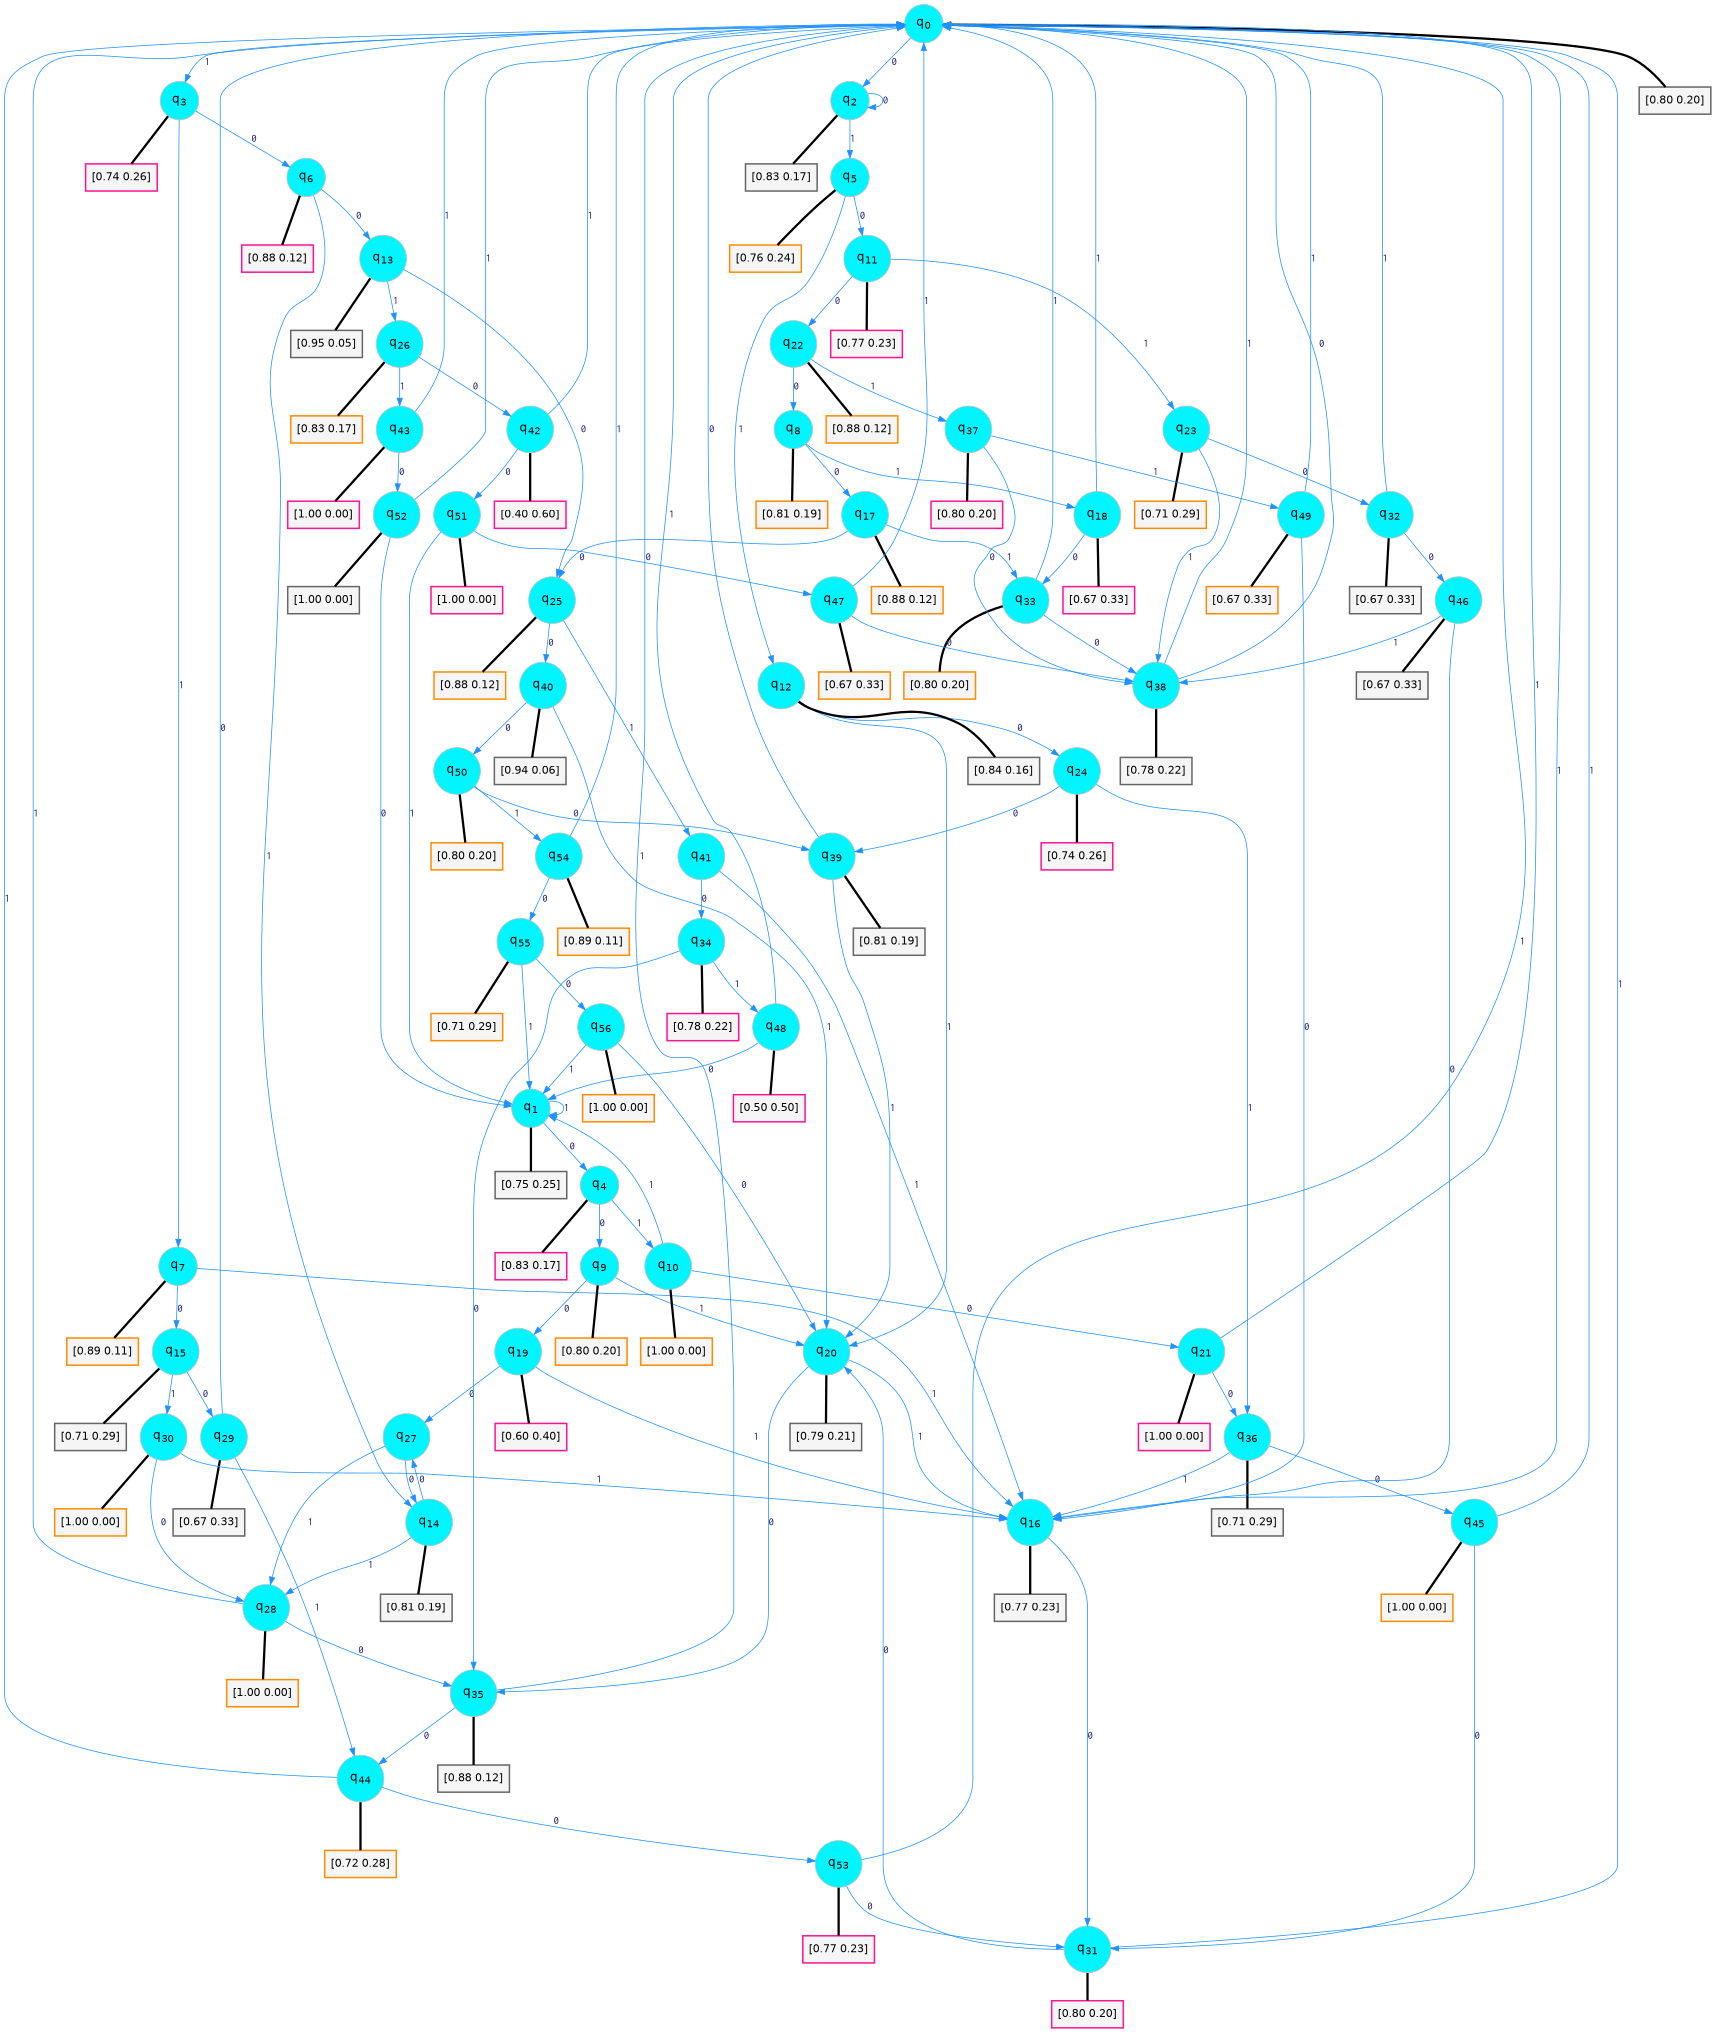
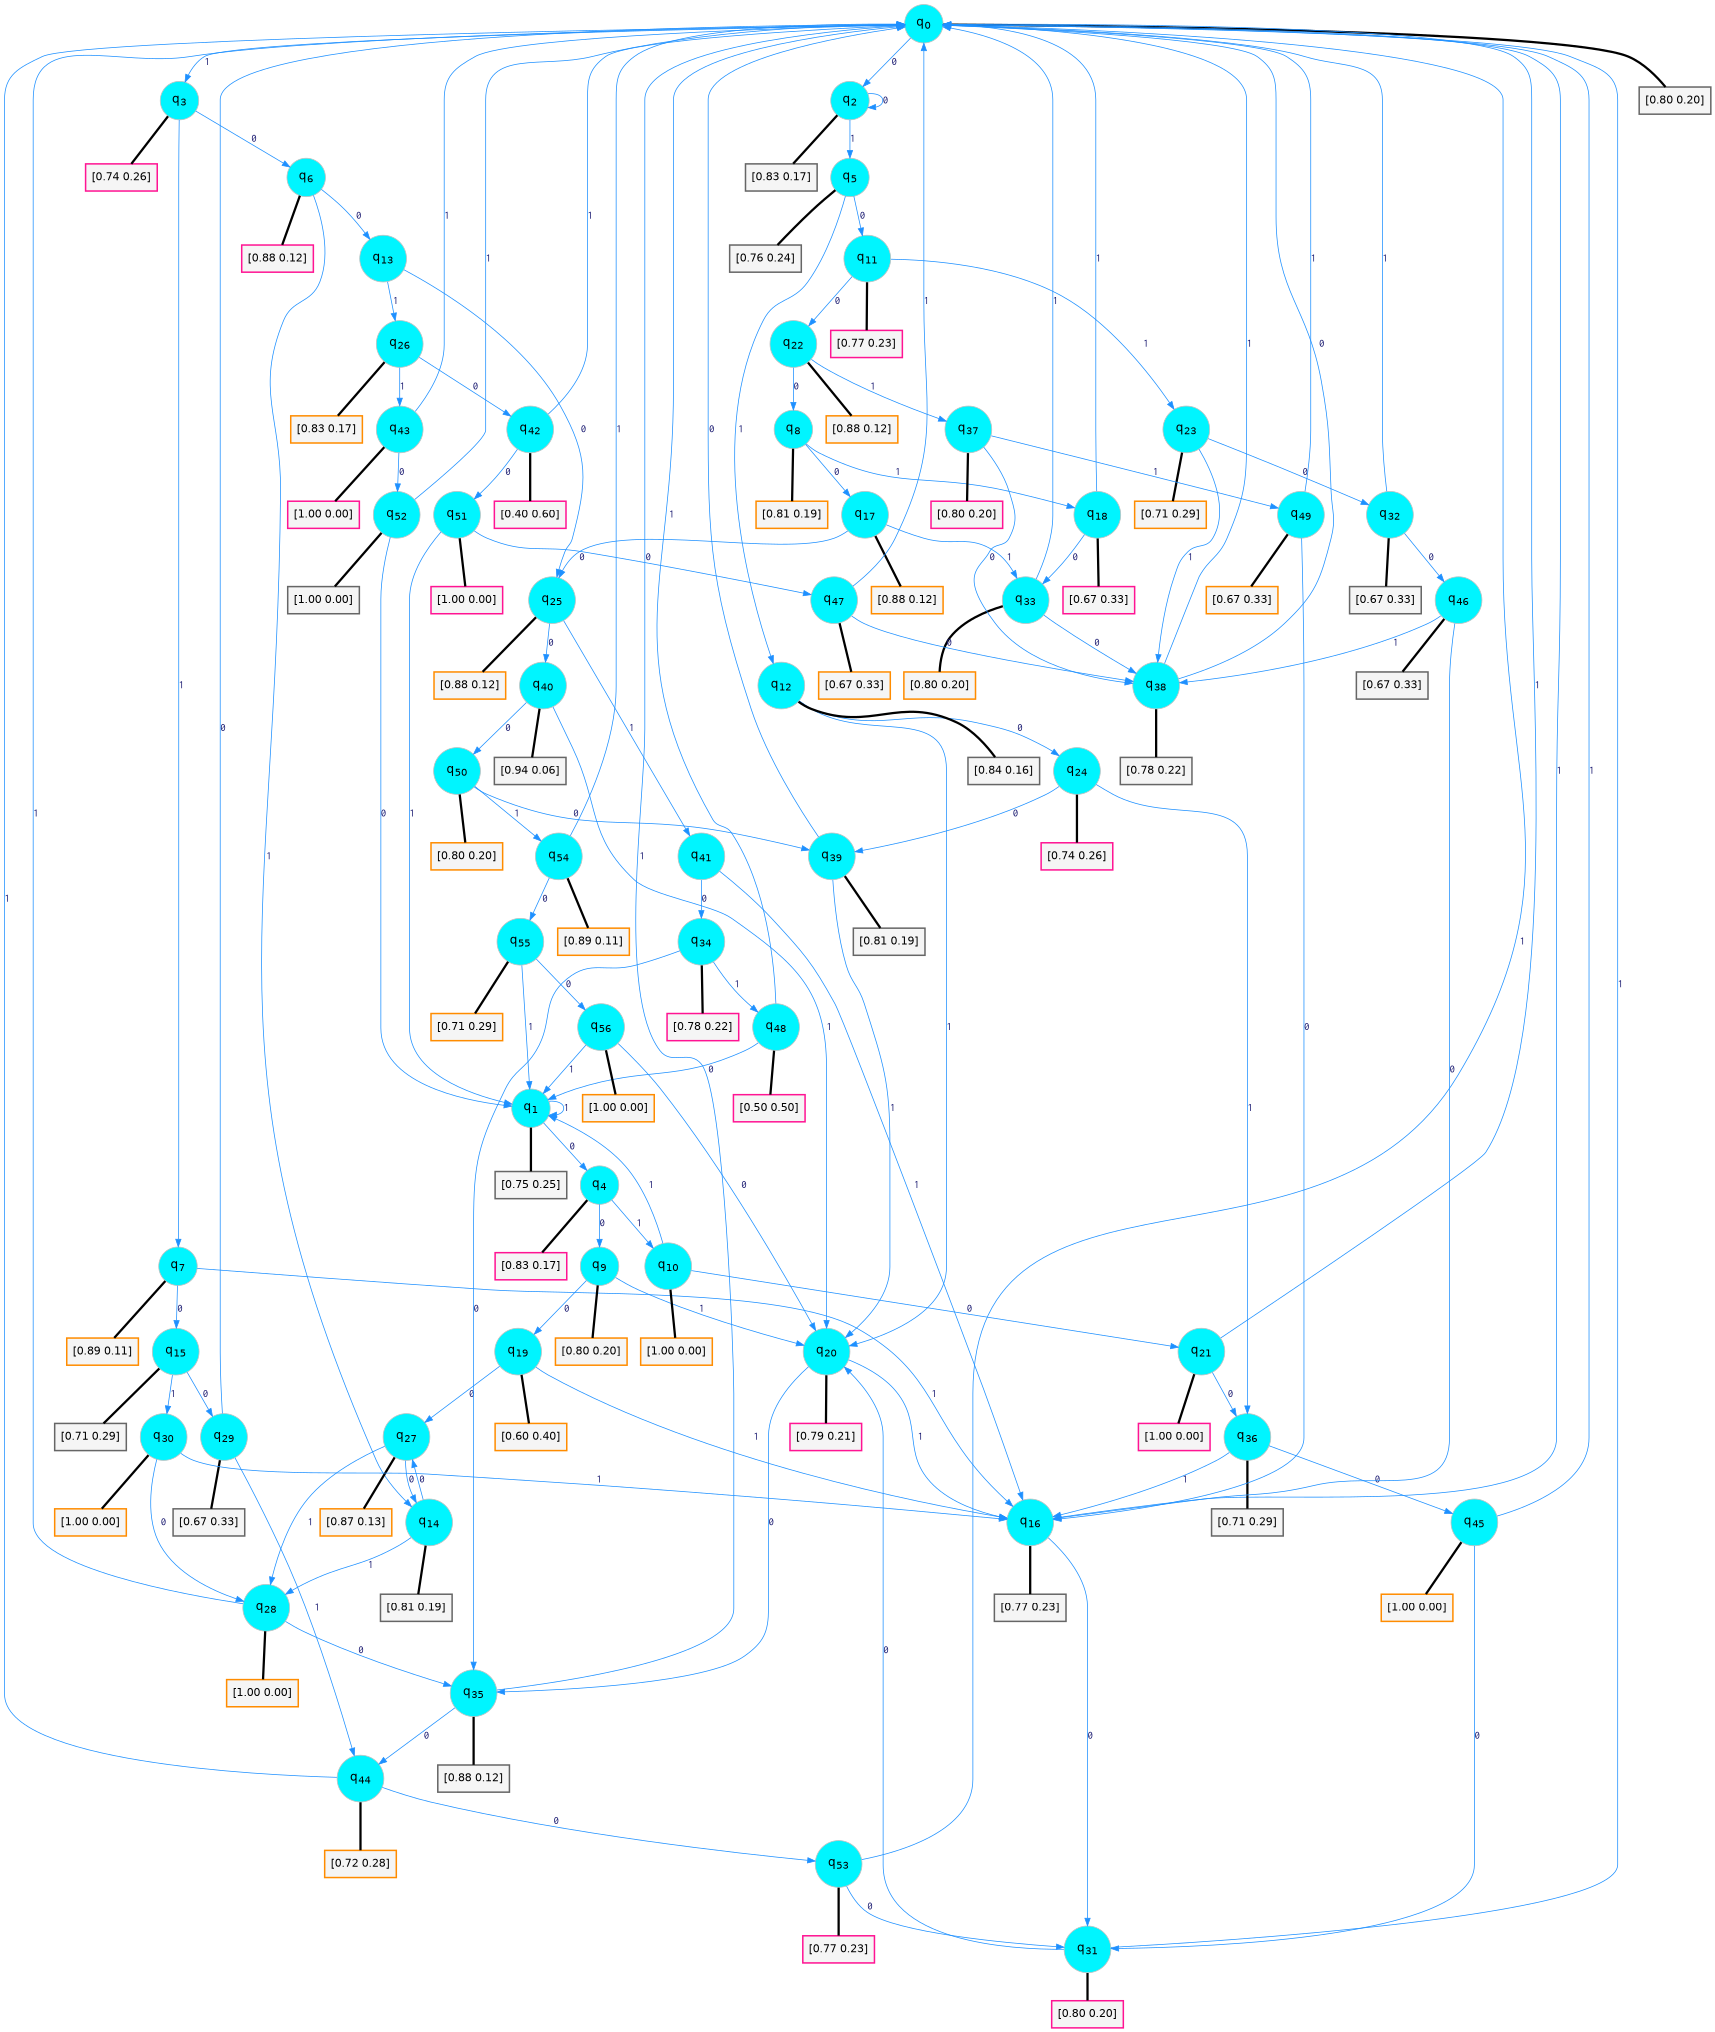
(765, 259) -> (765, 259)
(327, 344) -> none
(531, 1437) -> (531, 1437)
(826, 1437) -> (826, 1437)
none -> (356, 1522)
